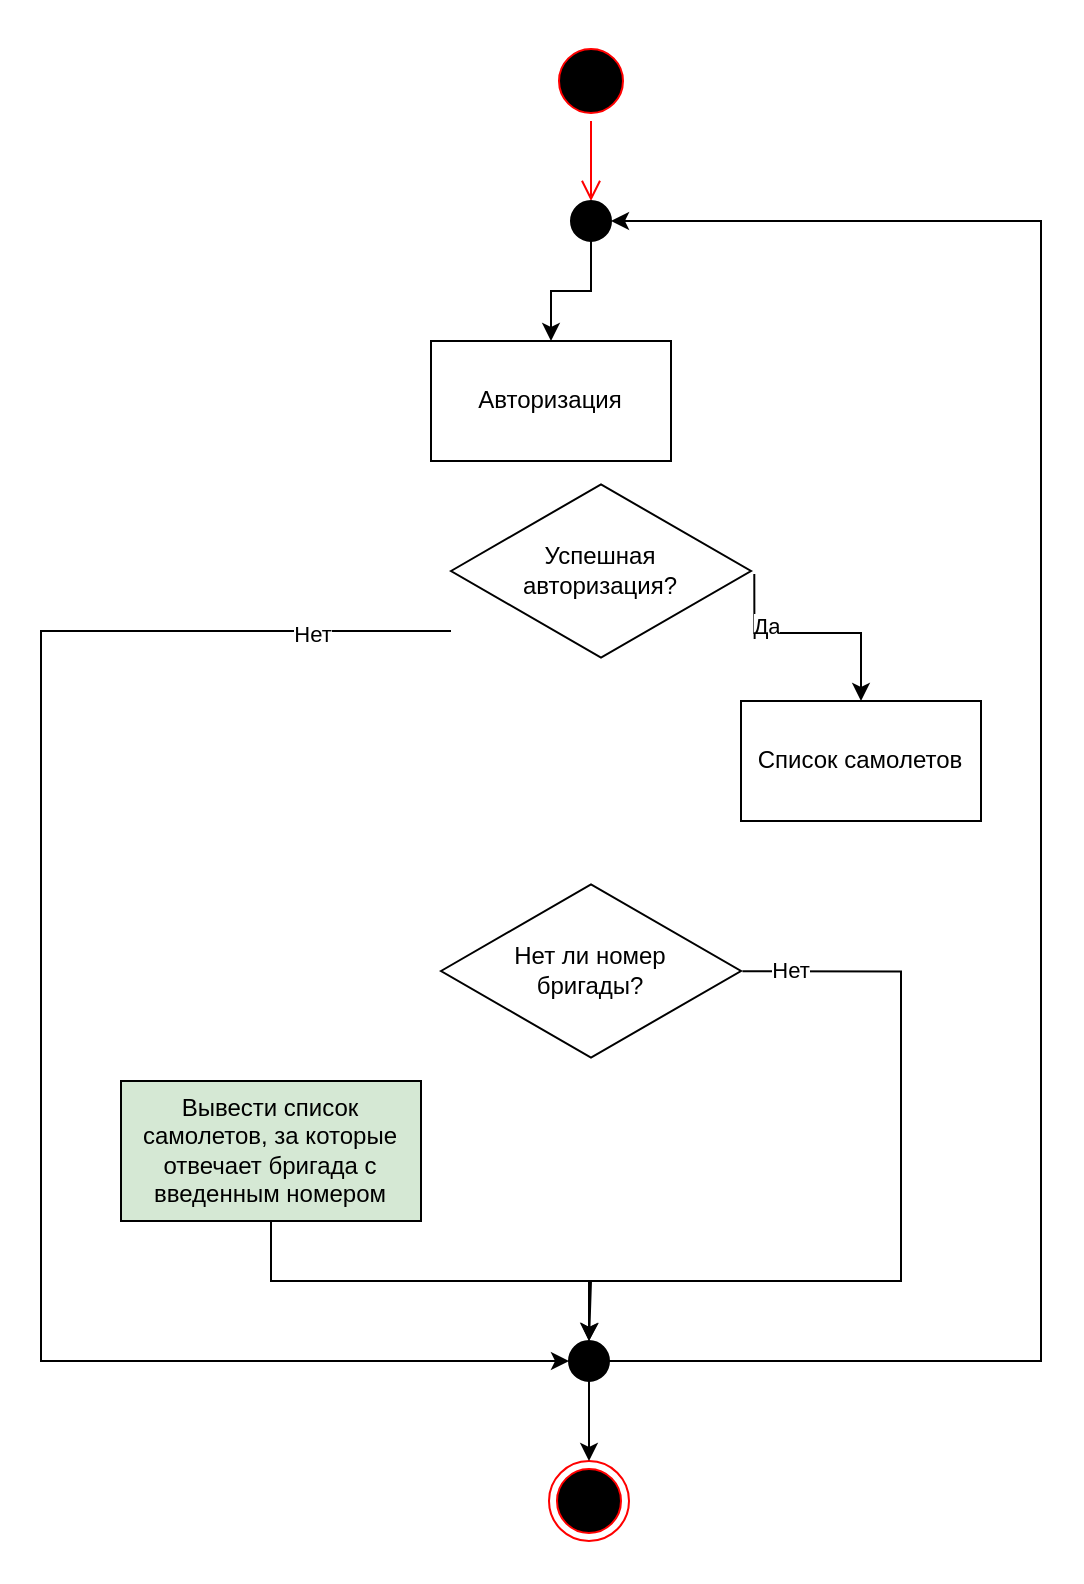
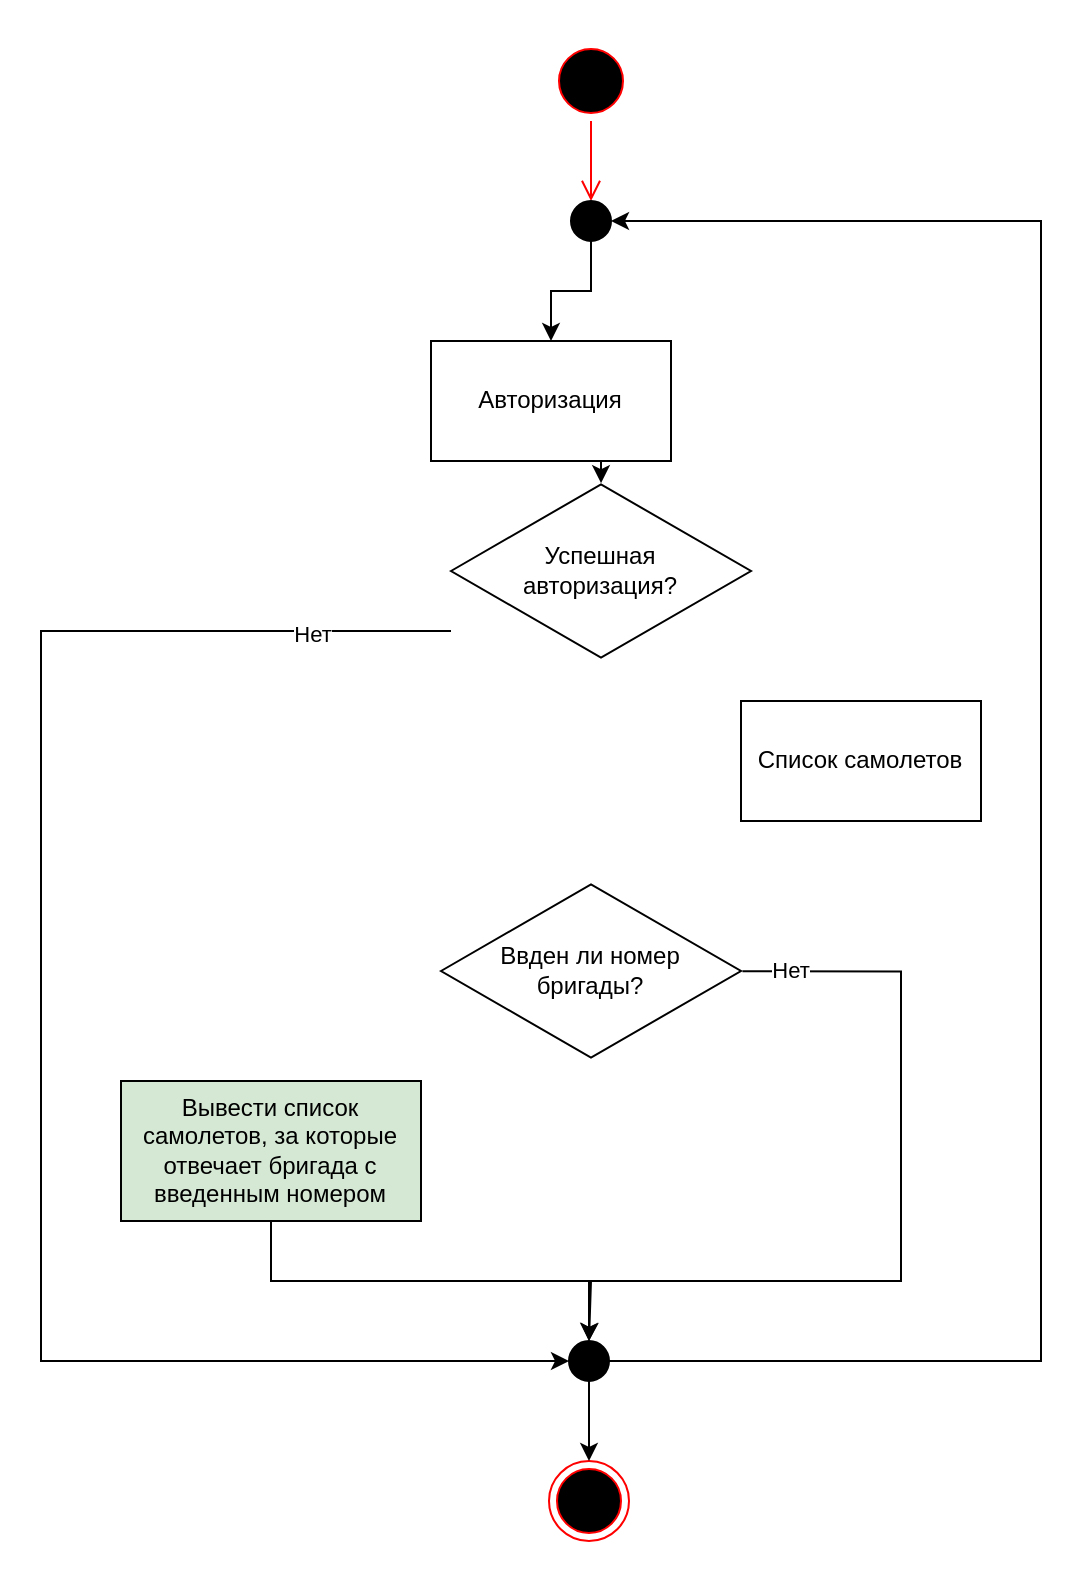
none -> (601, 464)
(806, 633) -> none
(591, 971) -> (591, 971)
